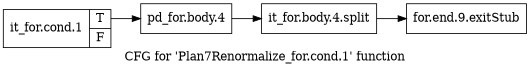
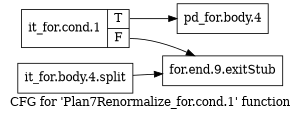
(242, 19) -> none
none -> (159, 43)
